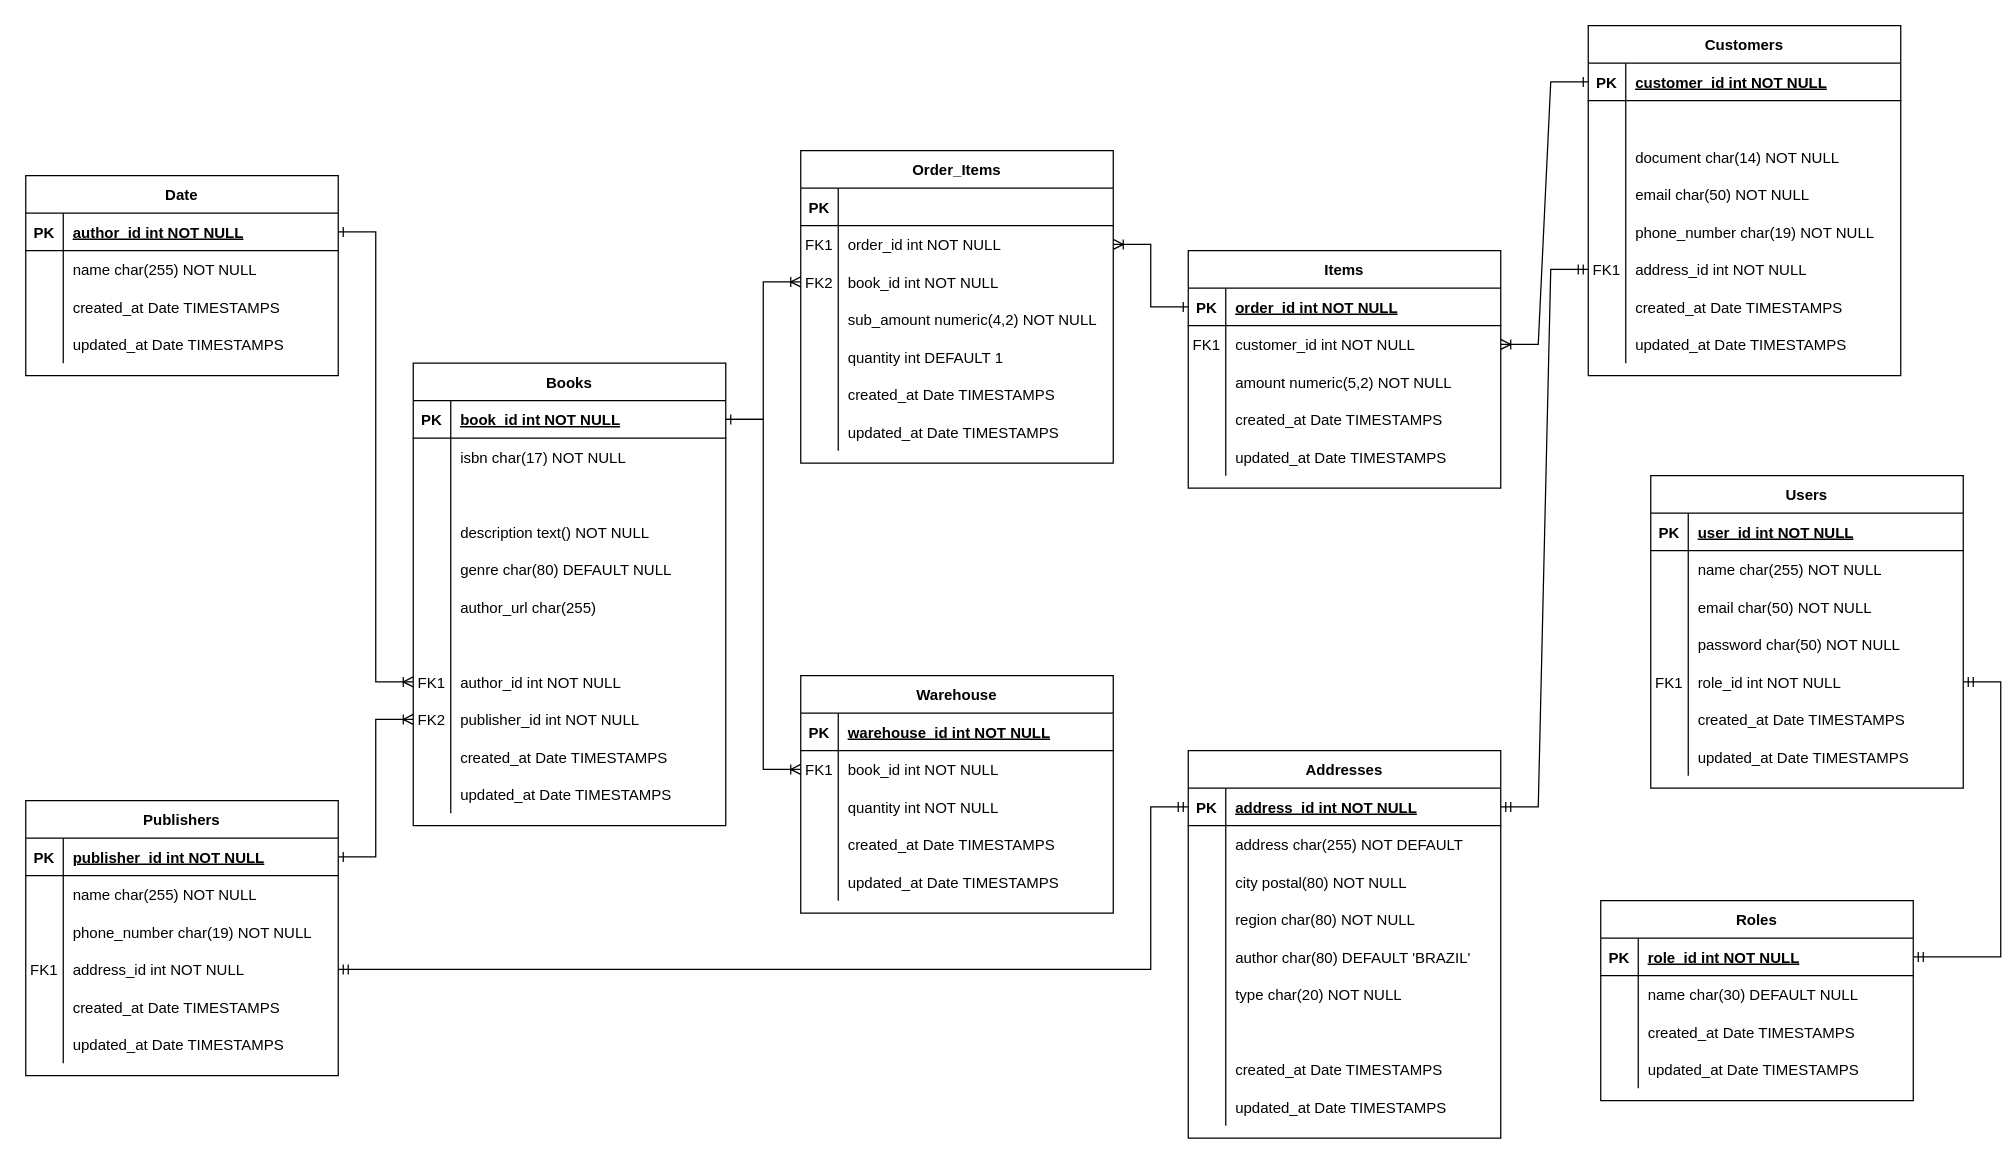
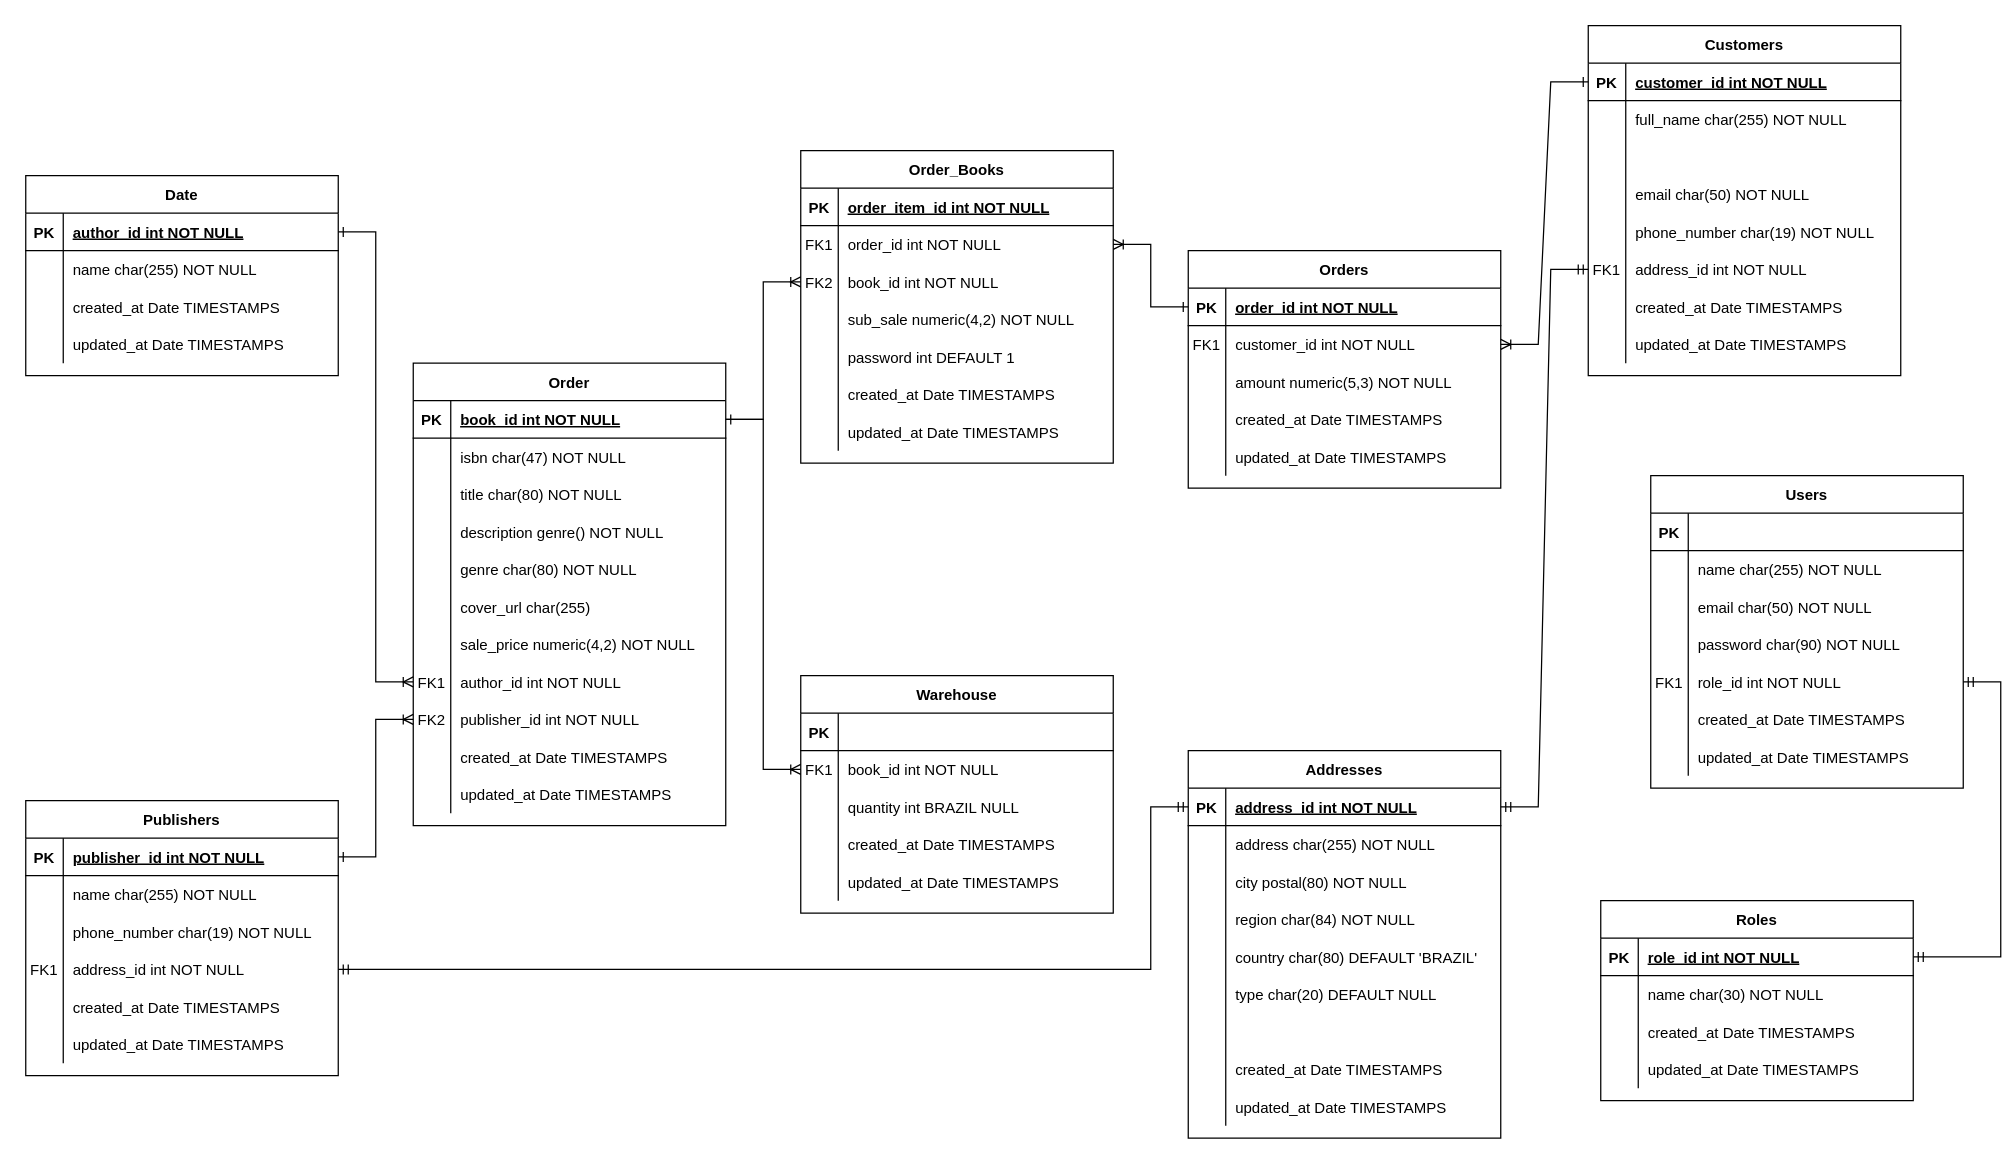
none -> (1763, 119)
(1763, 157) -> none
(956, 170) -> (956, 170)
none -> (976, 207)
(1344, 270) -> (1344, 270)
(972, 320) -> (962, 320)
(930, 358) -> (932, 358)
(569, 383) -> (569, 383)
(1343, 383) -> (1343, 383)
(545, 458) -> (545, 458)
none -> (588, 494)
(1826, 532) -> none
(564, 533) -> (568, 533)
(568, 570) -> (551, 570)
(540, 608) -> (536, 608)
none -> (588, 644)
(1801, 645) -> (1801, 645)
(976, 732) -> none
(926, 808) -> (939, 808)
(1351, 845) -> (1338, 845)
(1328, 920) -> (1328, 920)
(1360, 958) -> (1364, 958)
(1322, 995) -> (1338, 995)
(1751, 995) -> (1734, 995)
